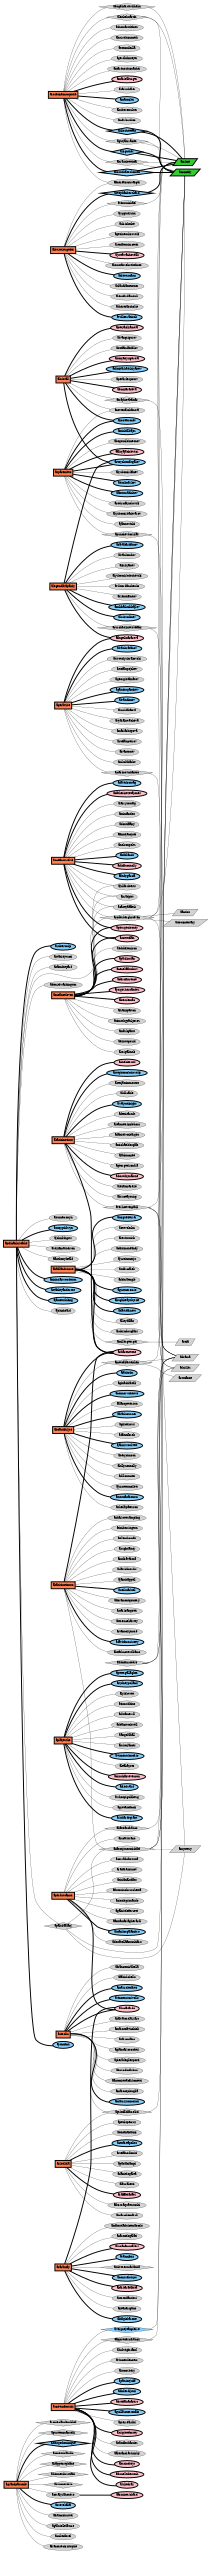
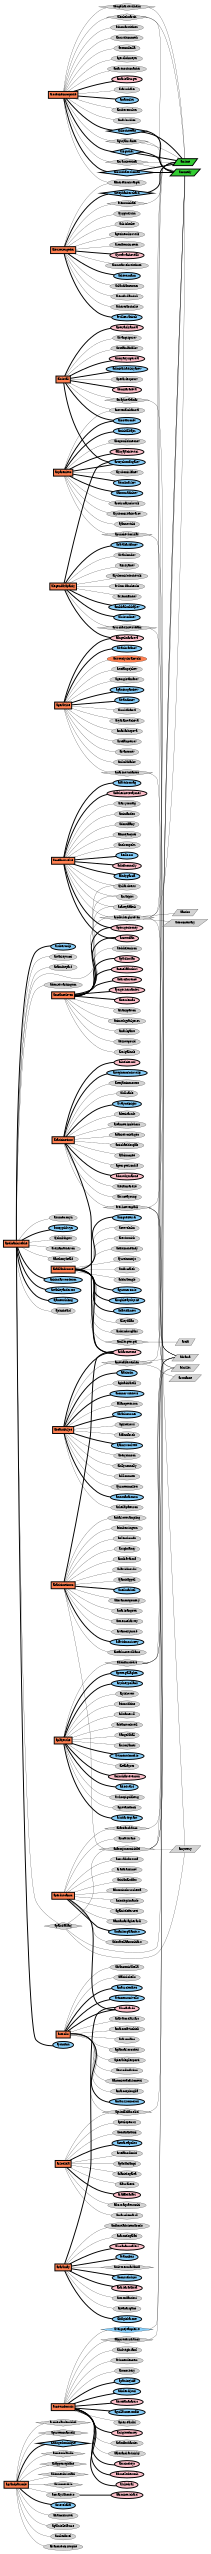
(127, 659) -> (127, 659)
(127, 856) -> (127, 856)
none -> (77, 1694)
